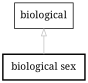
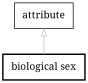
(44, 16) -> (44, 16)
